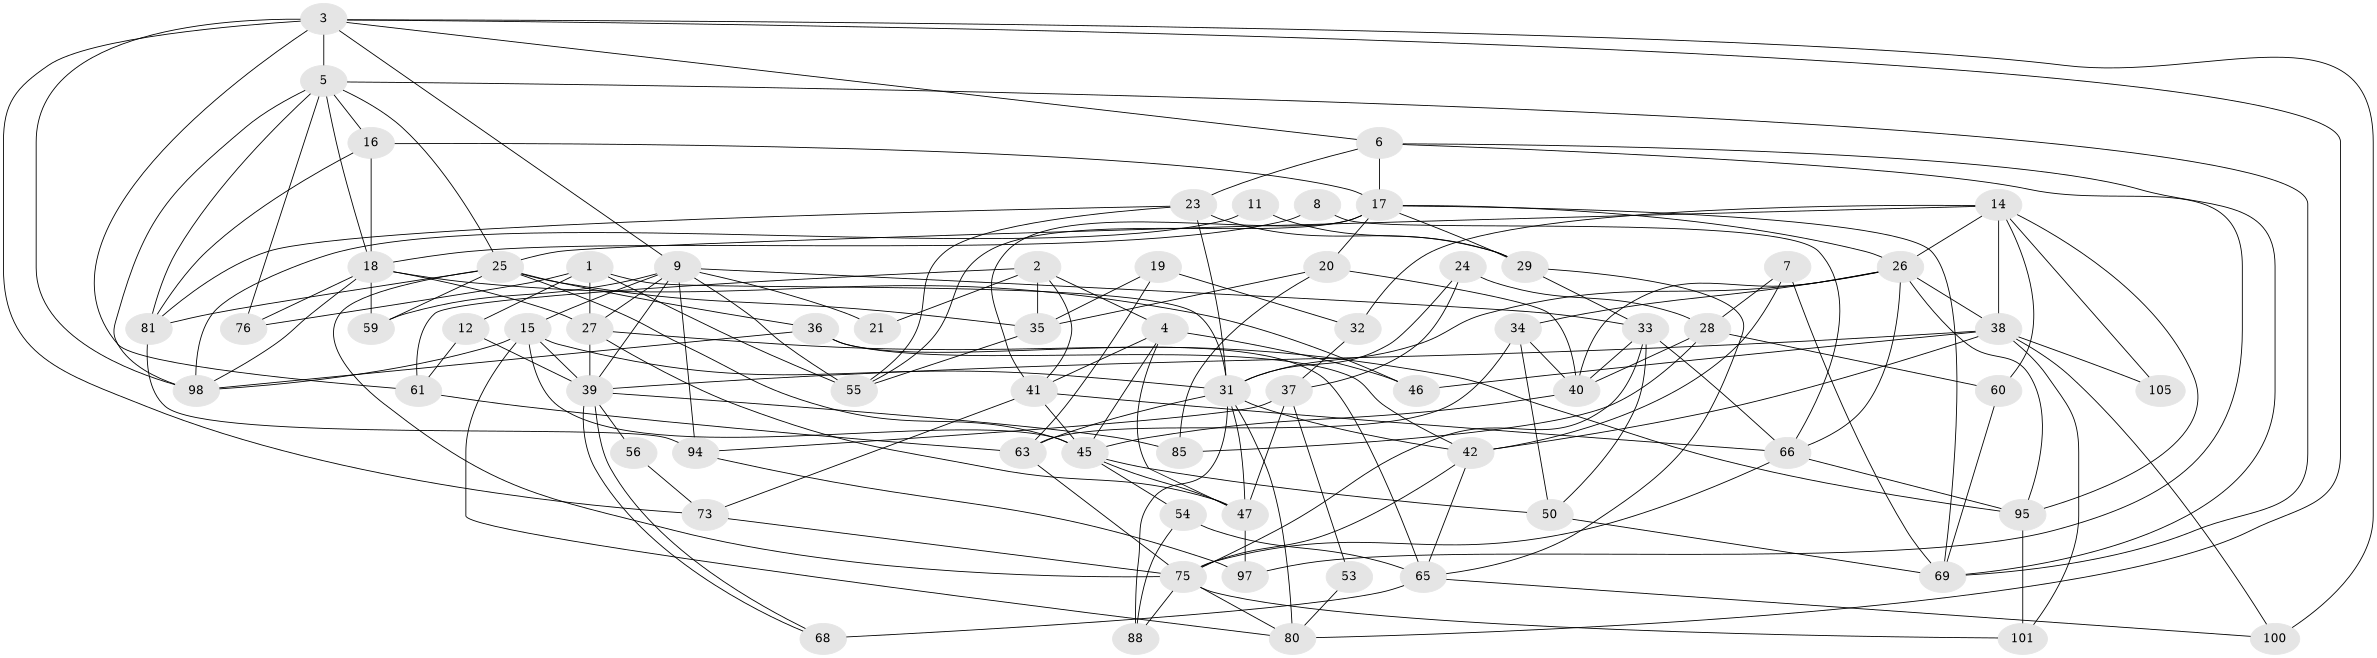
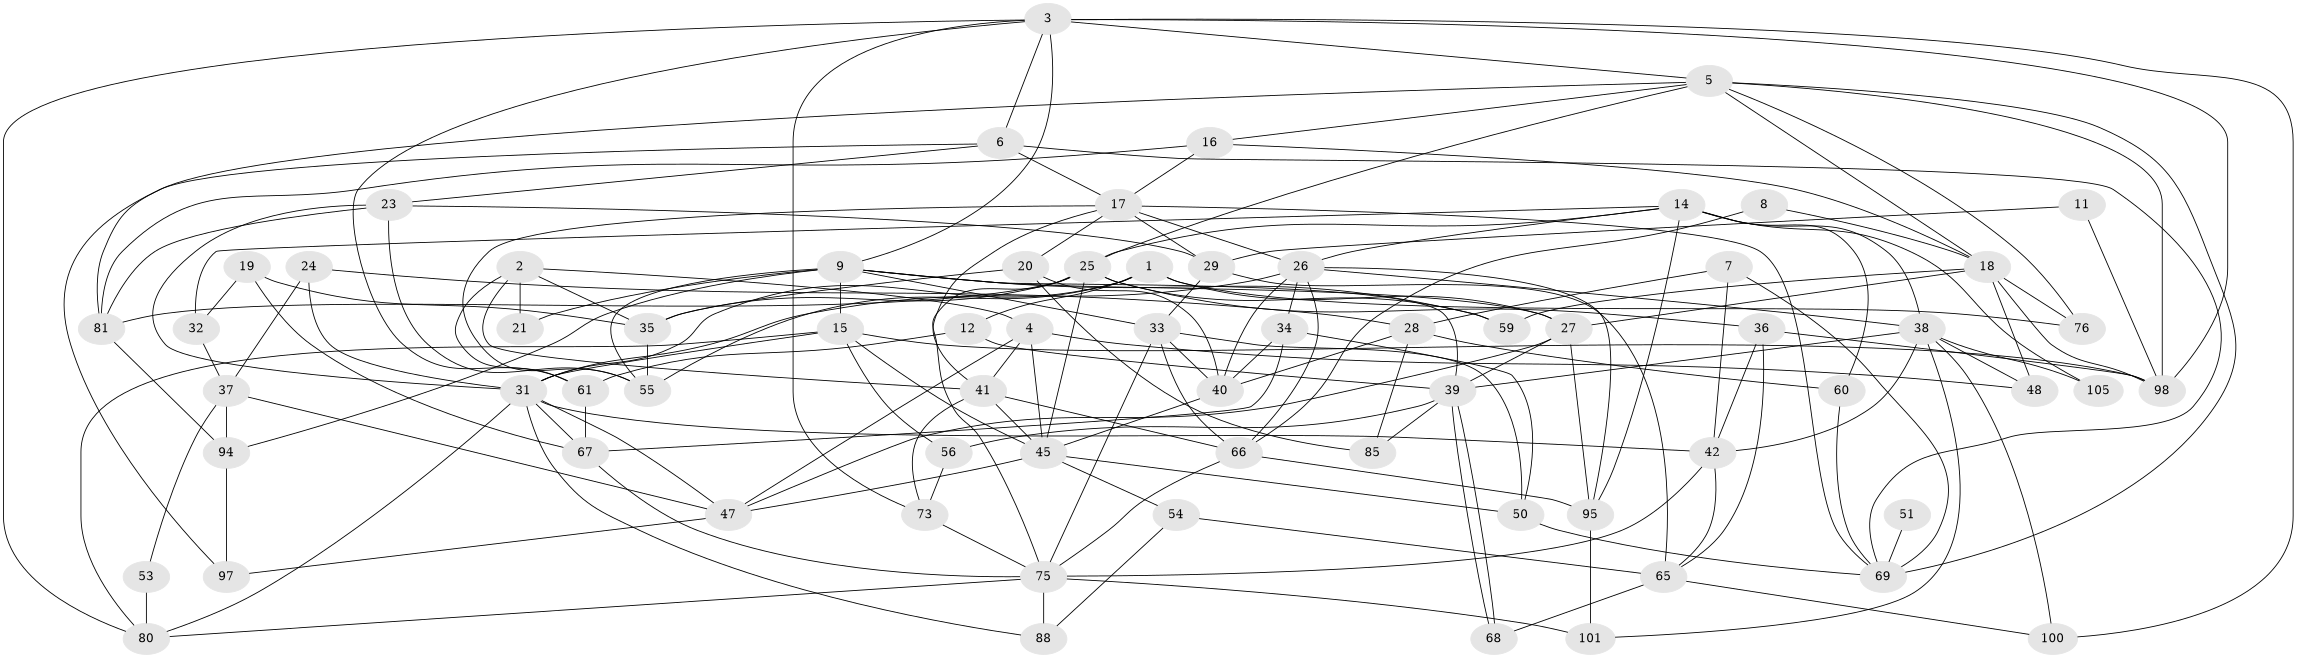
(560, 361) -> (882, 400)
(1417, 391) -> (2035, 391)
(1023, 453) -> (586, 453)
none -> (1907, 515)
